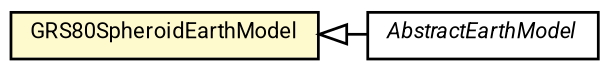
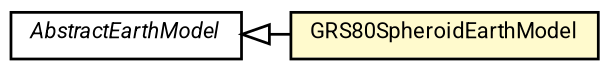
(357, 34) -> (280, 34)
